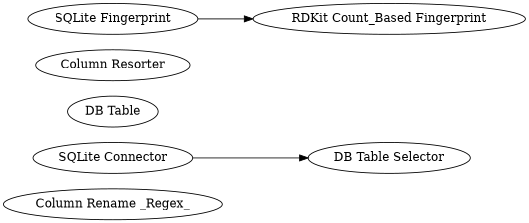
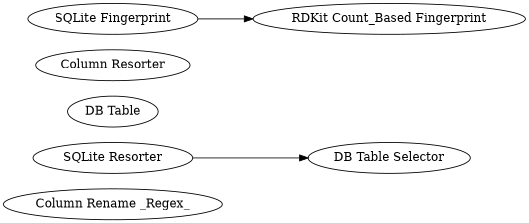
(113, 158) -> (113, 158)
